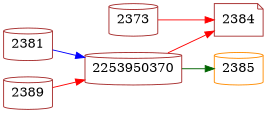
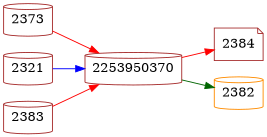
(182, 20) -> (72, 40)
(28, 44) -> (28, 69)
(239, 69) -> (239, 93)
(28, 93) -> (28, 118)
